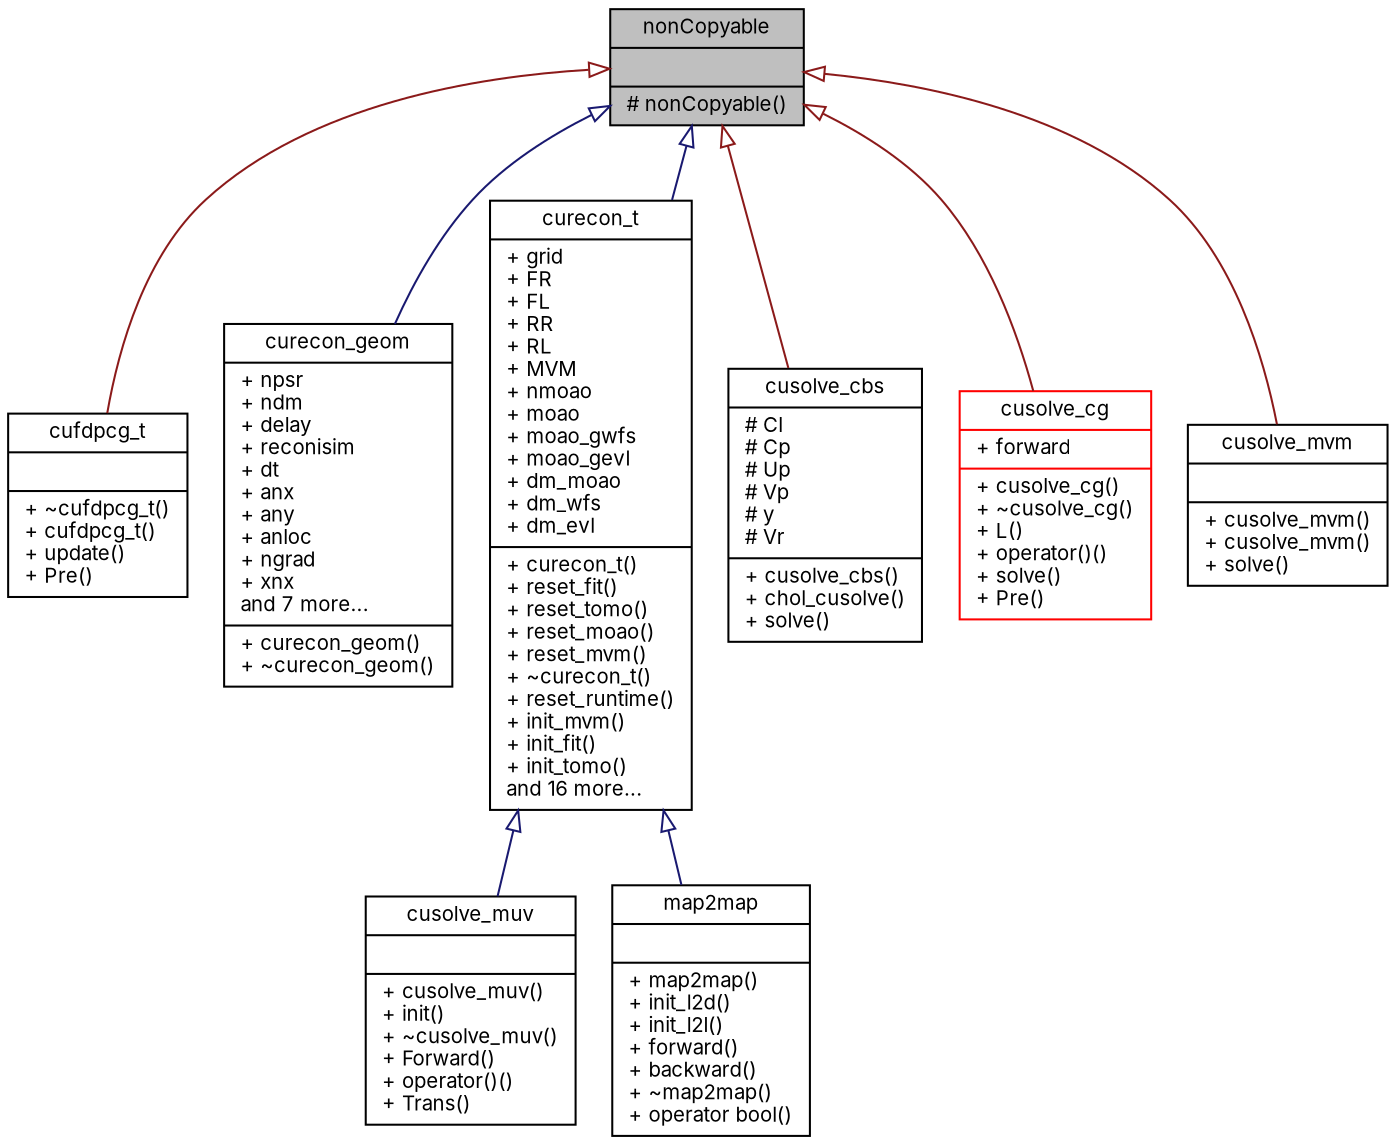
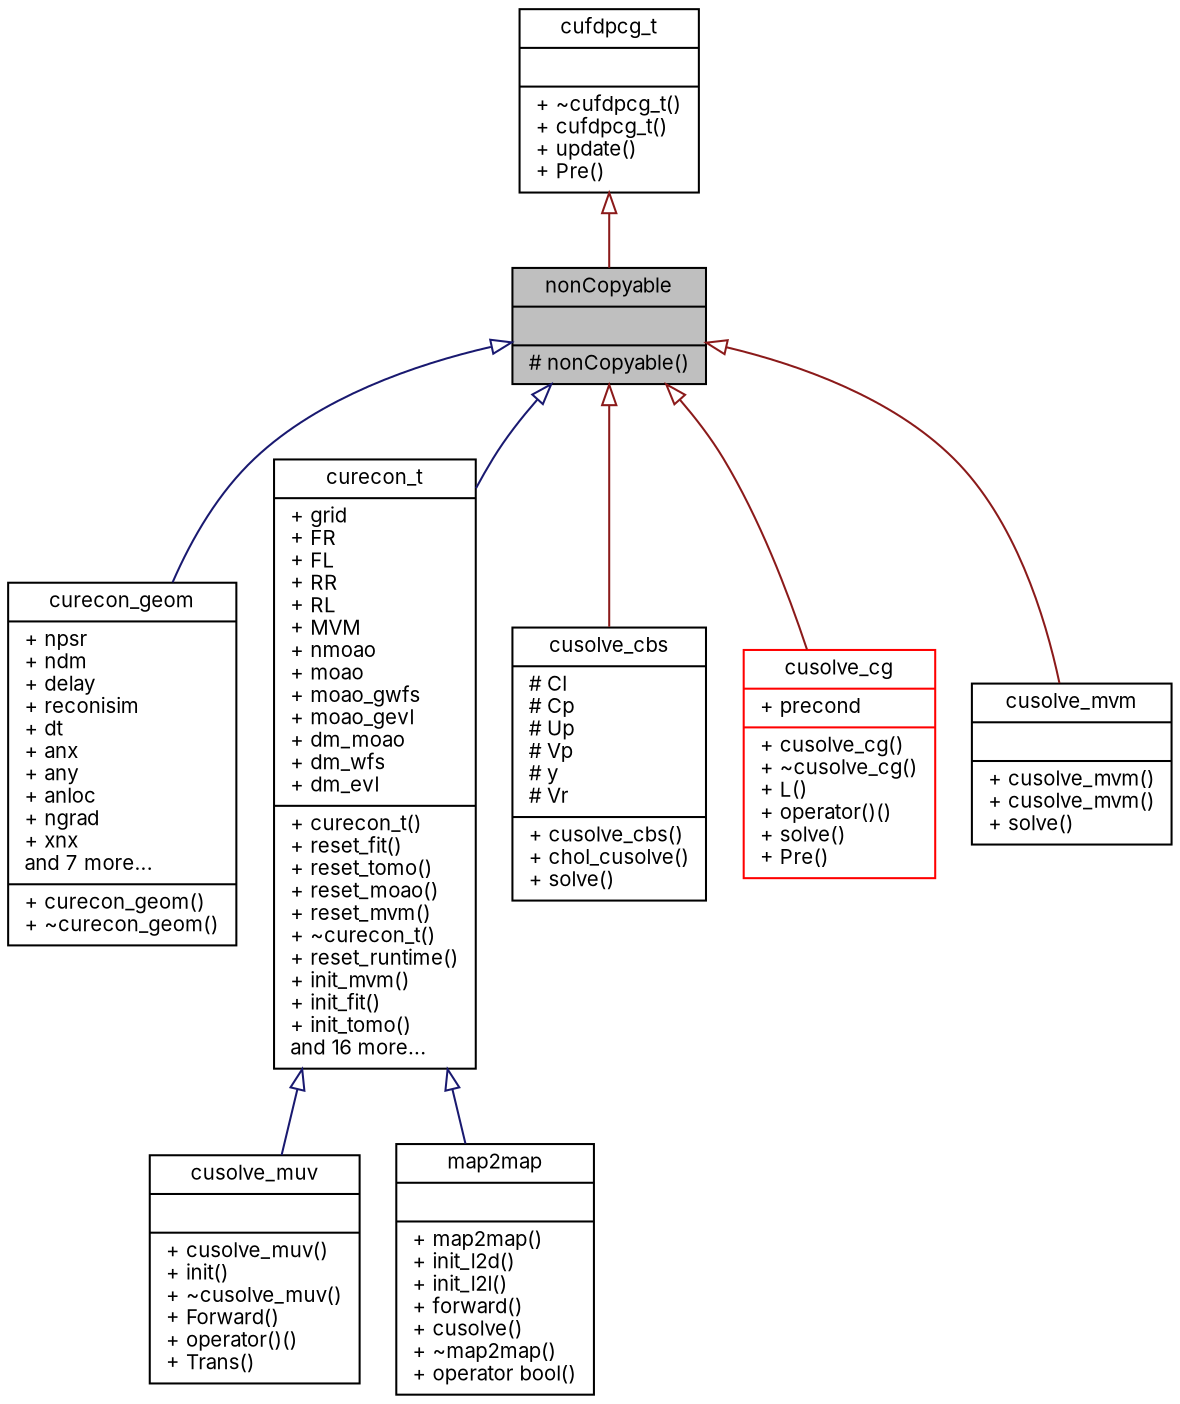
(276, 150) -> (609, 240)
(1024, 448) -> (811, 707)
(694, 1071) -> (469, 1329)
